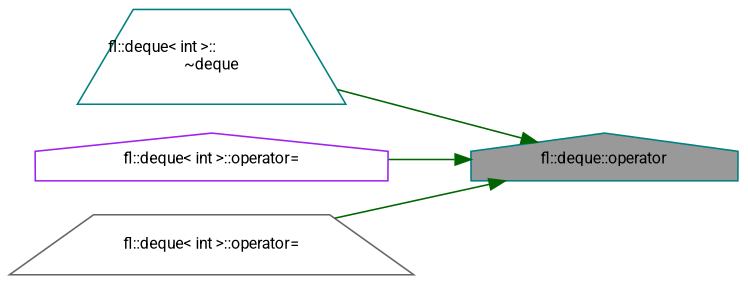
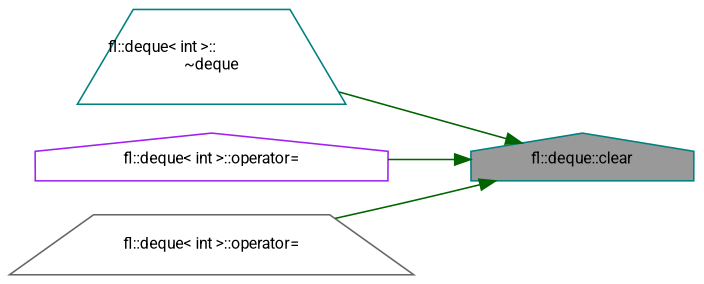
(604, 159) -> (582, 159)
